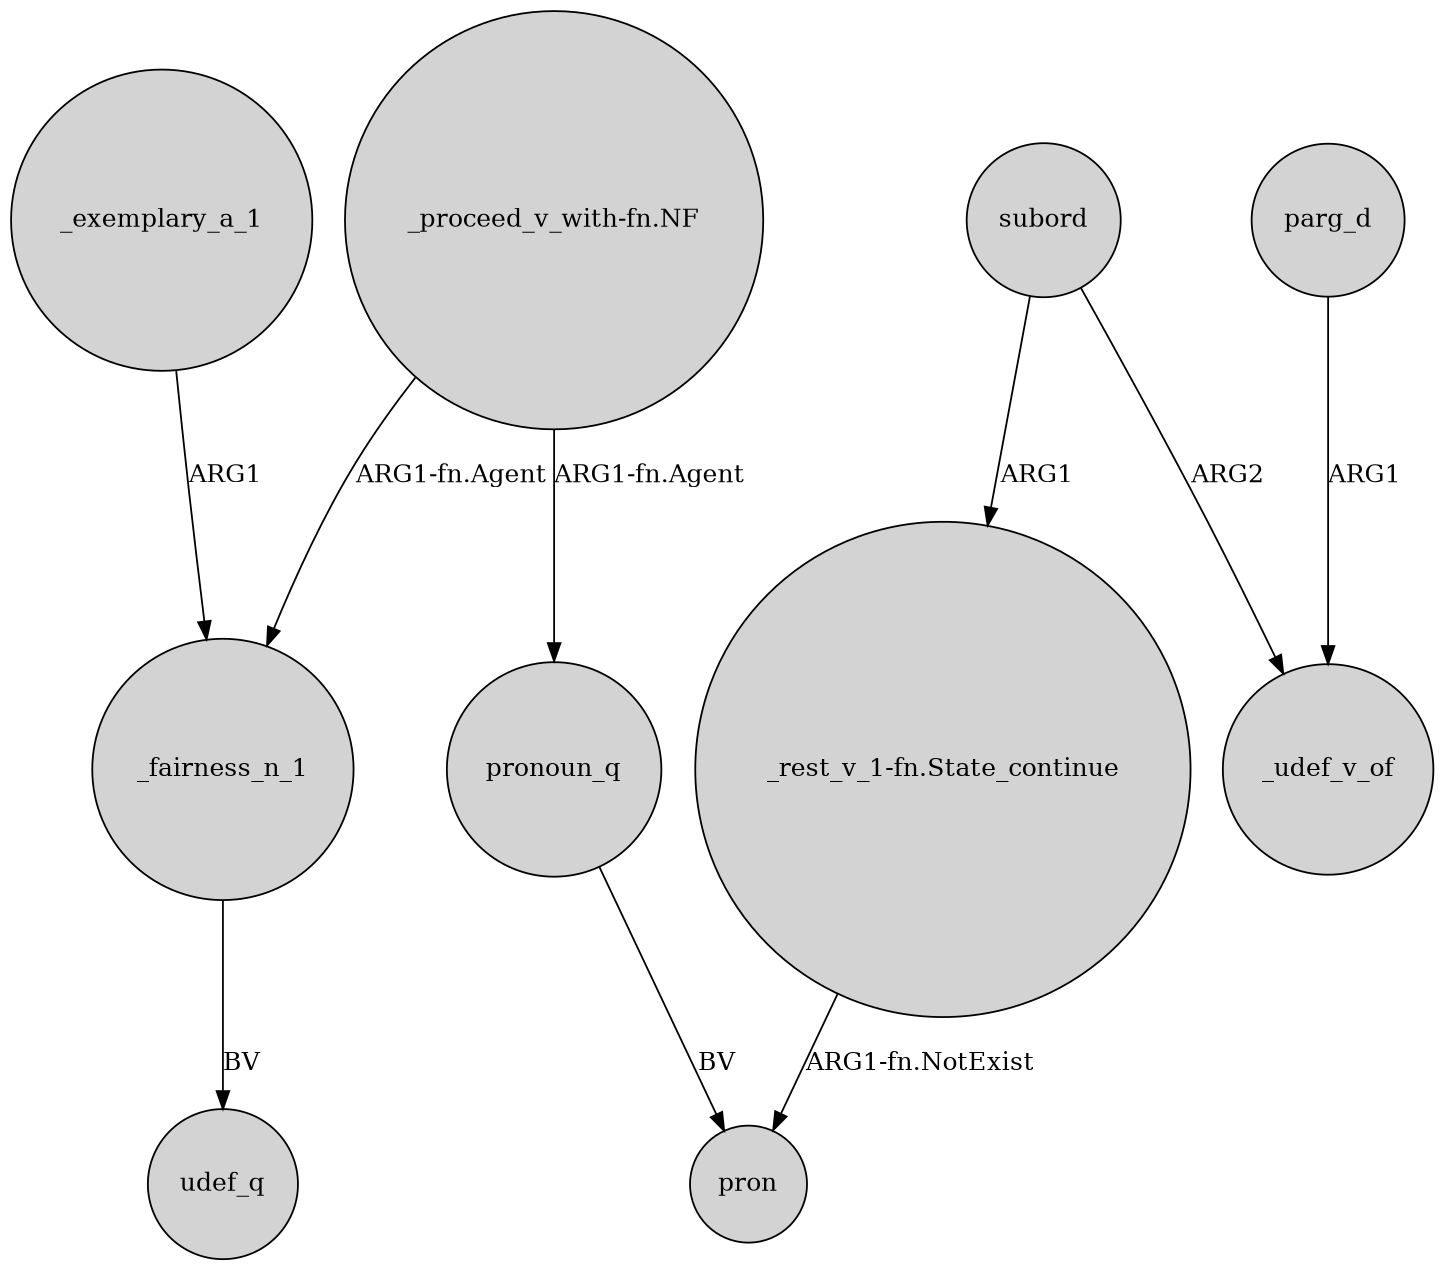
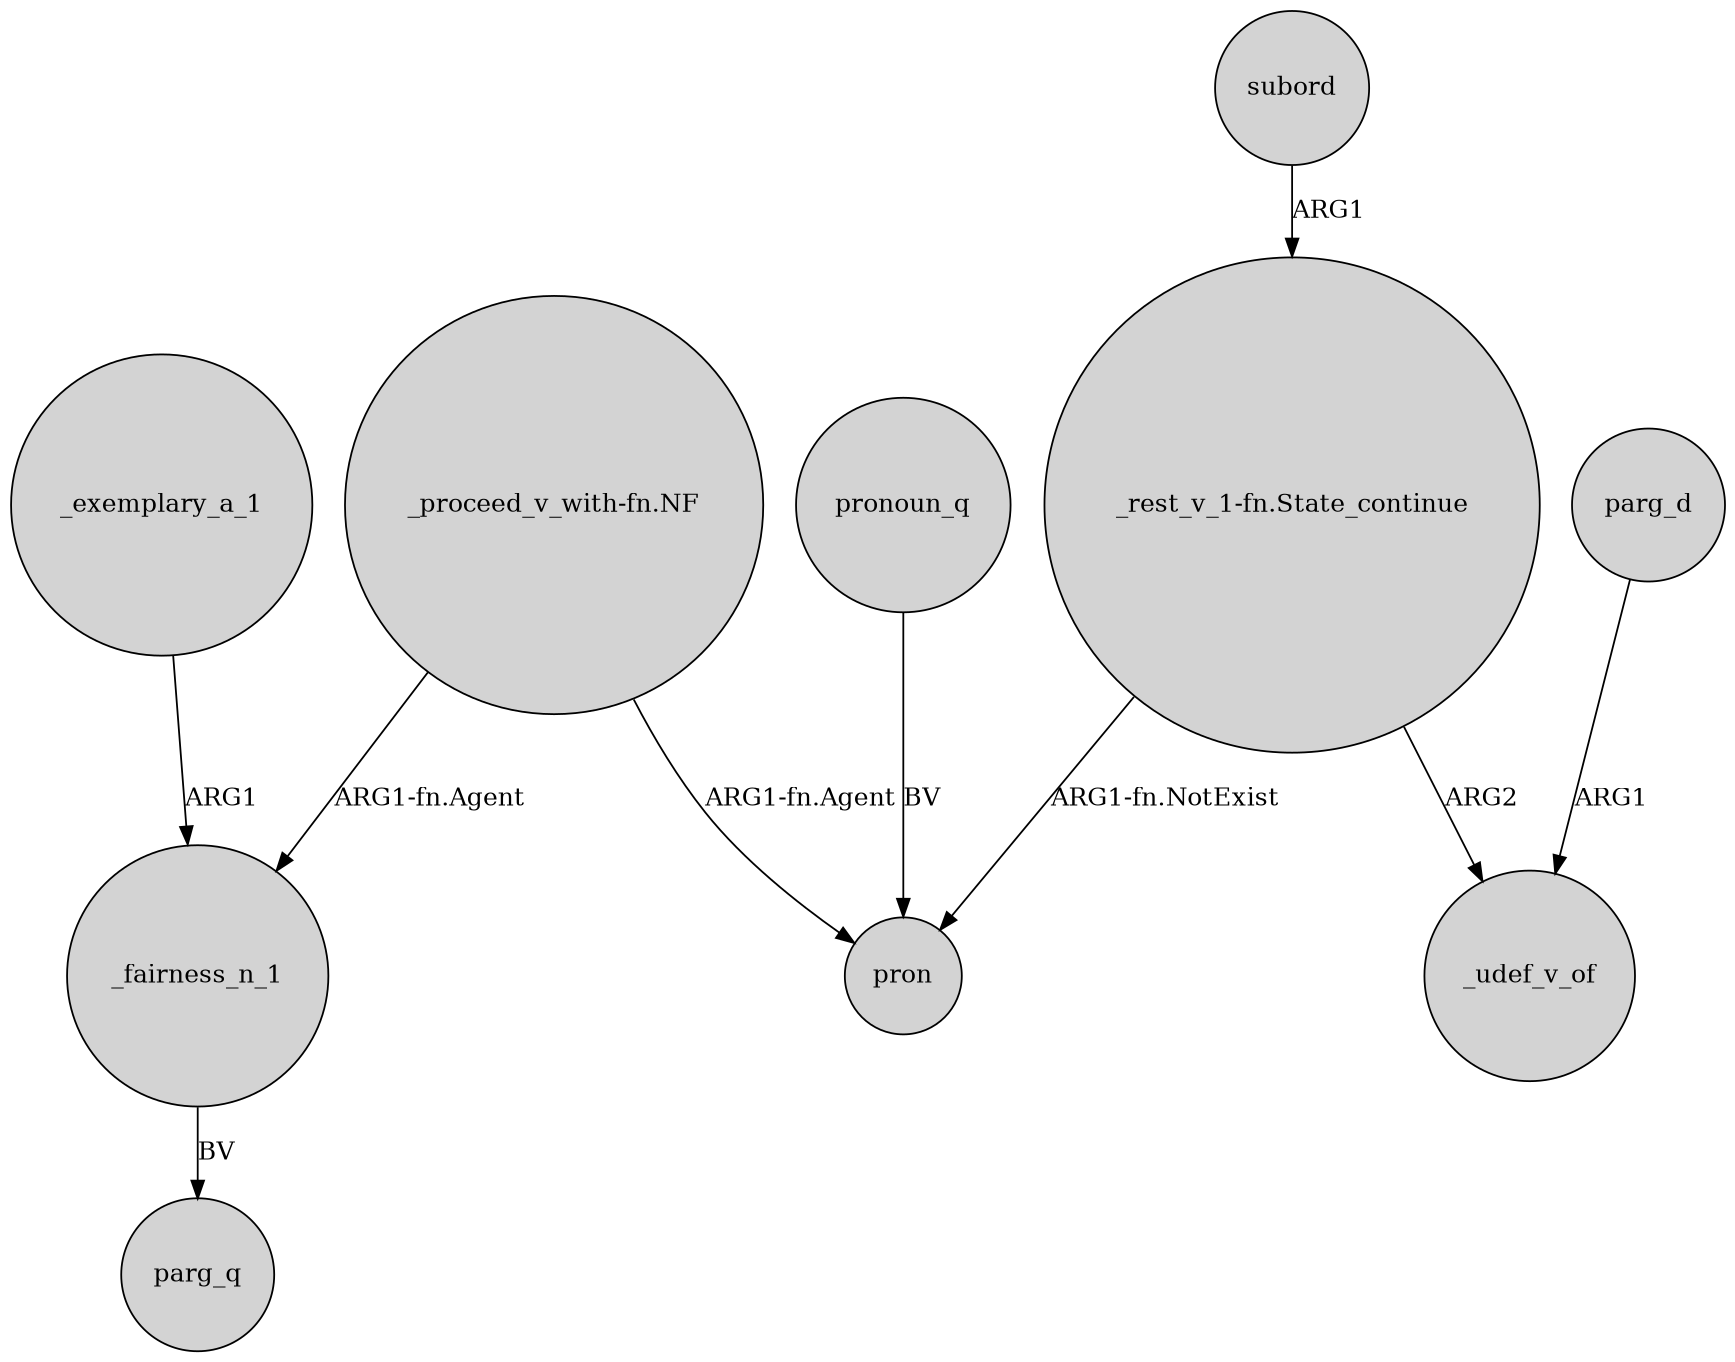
(1181, 471) -> (1439, 796)
(554, 536) -> (720, 830)
(223, 1184) -> (198, 1275)
